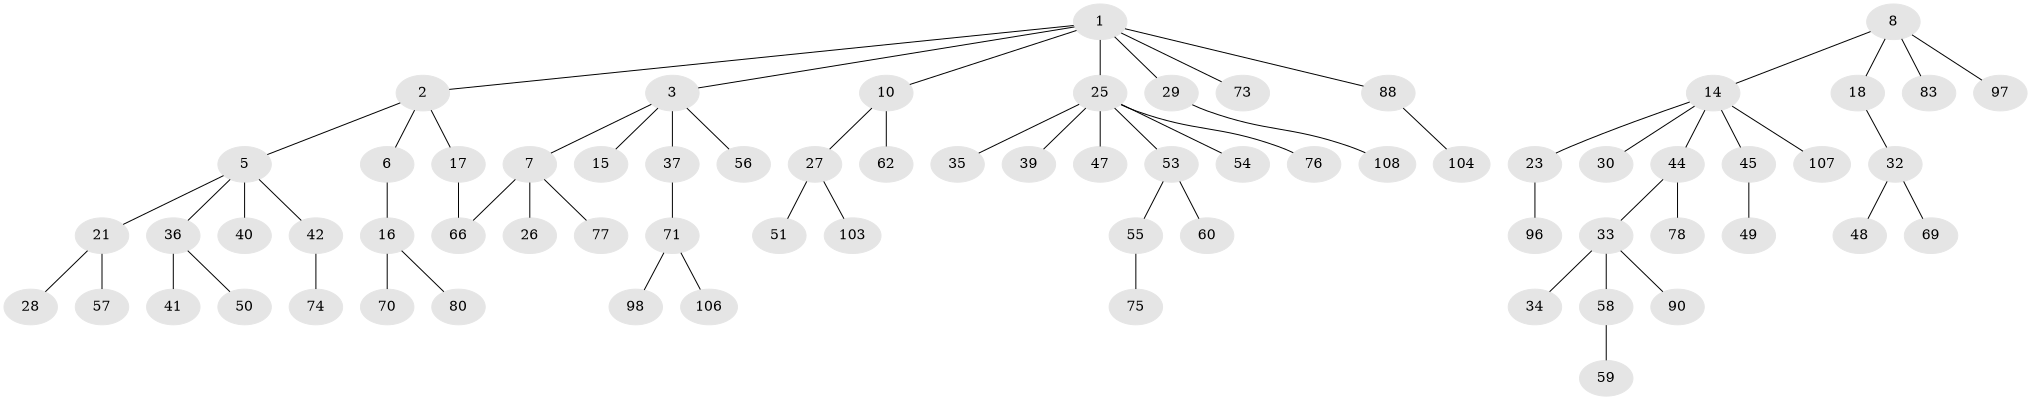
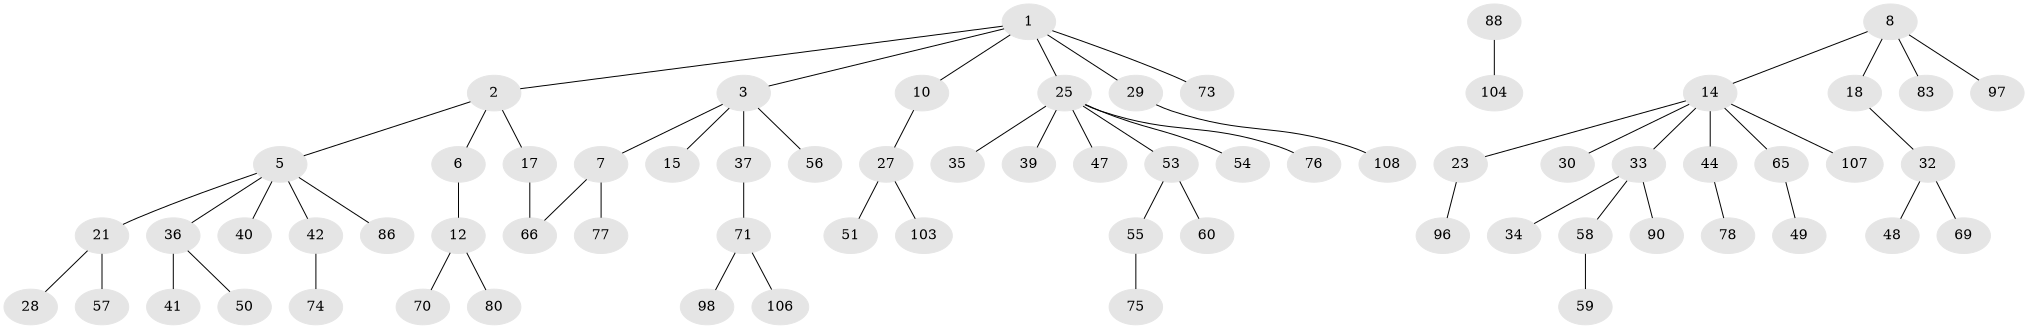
(1244, 57) -> none
(886, 164) -> none
(1749, 164) -> (1782, 164)
(1642, 200) -> (1675, 129)
none -> (387, 236)
(387, 236) -> (458, 236)
(530, 236) -> none
